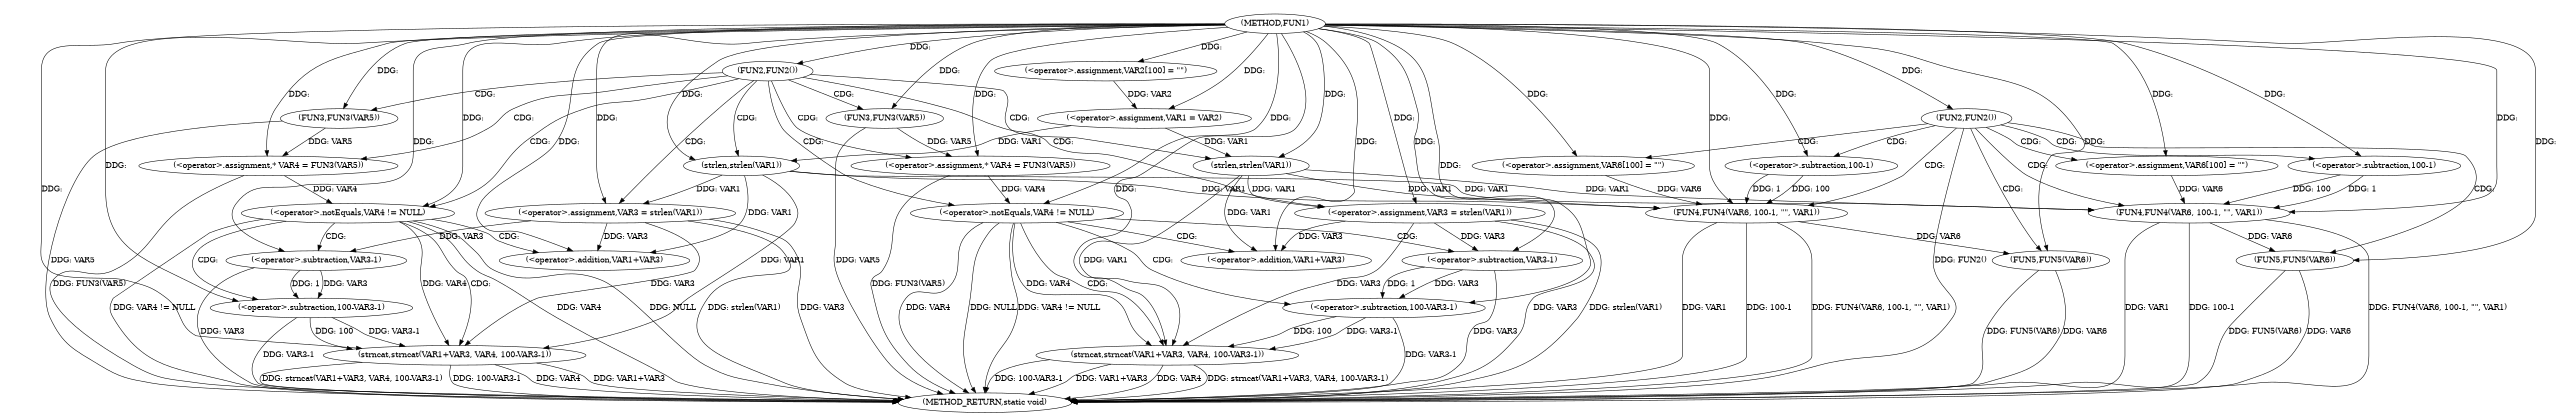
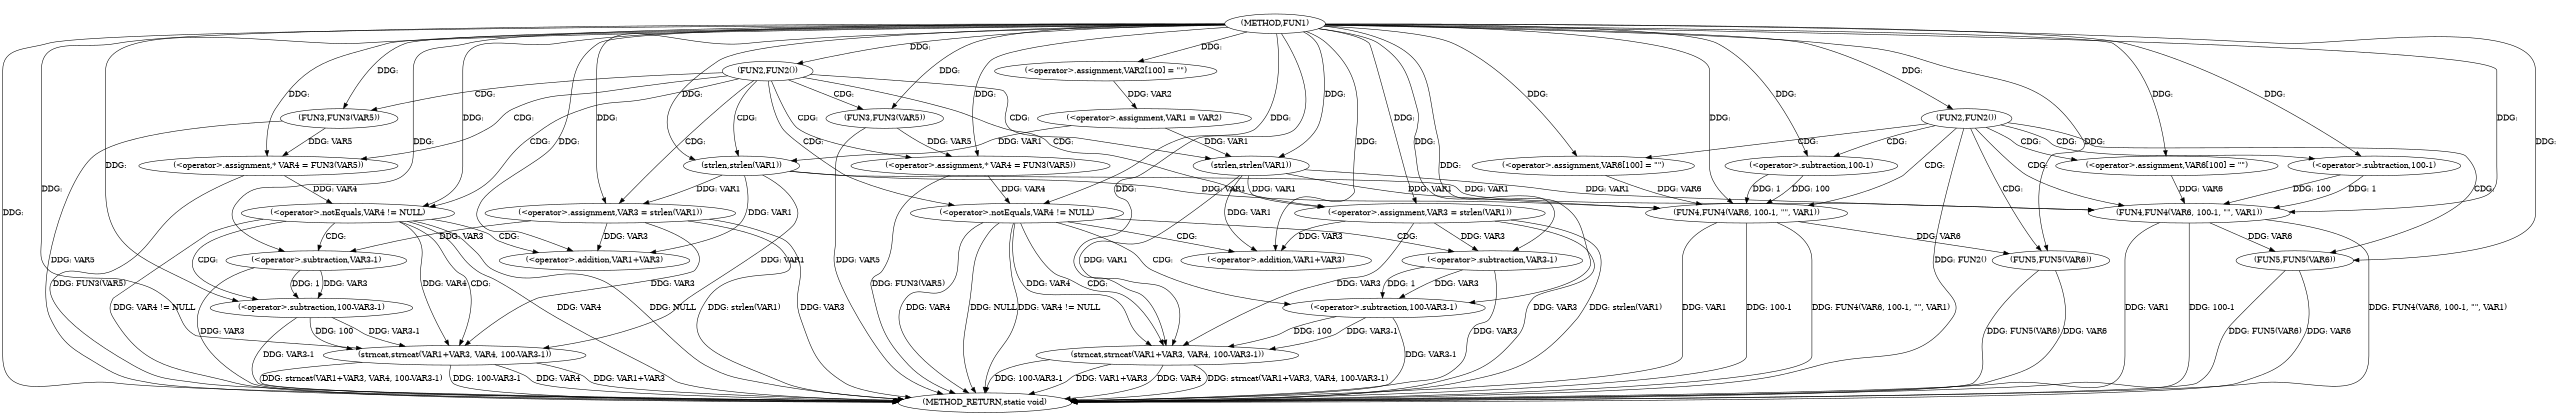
(1227, 77) -> (11, 53)
